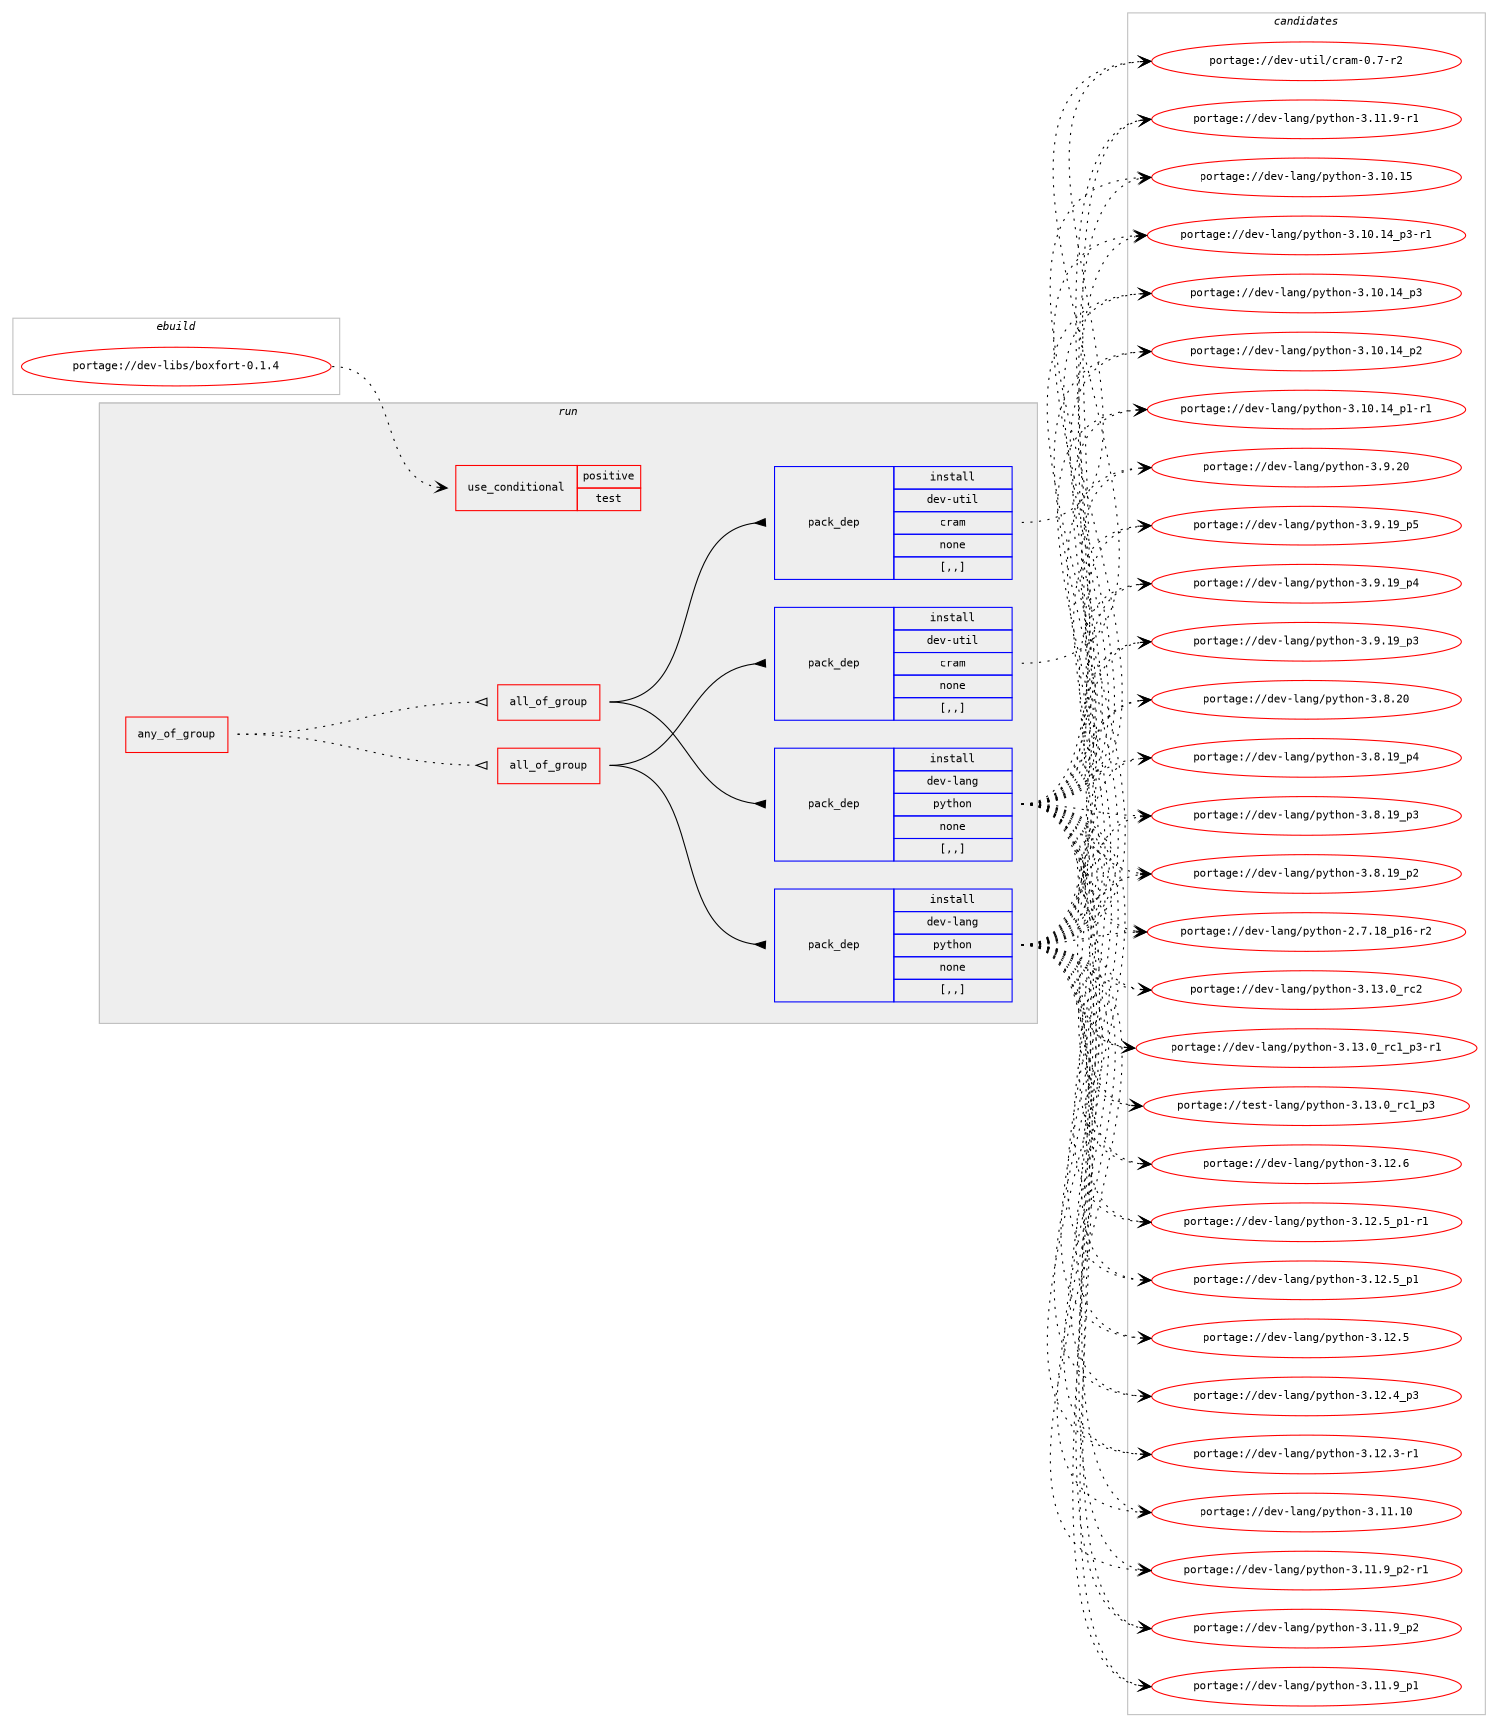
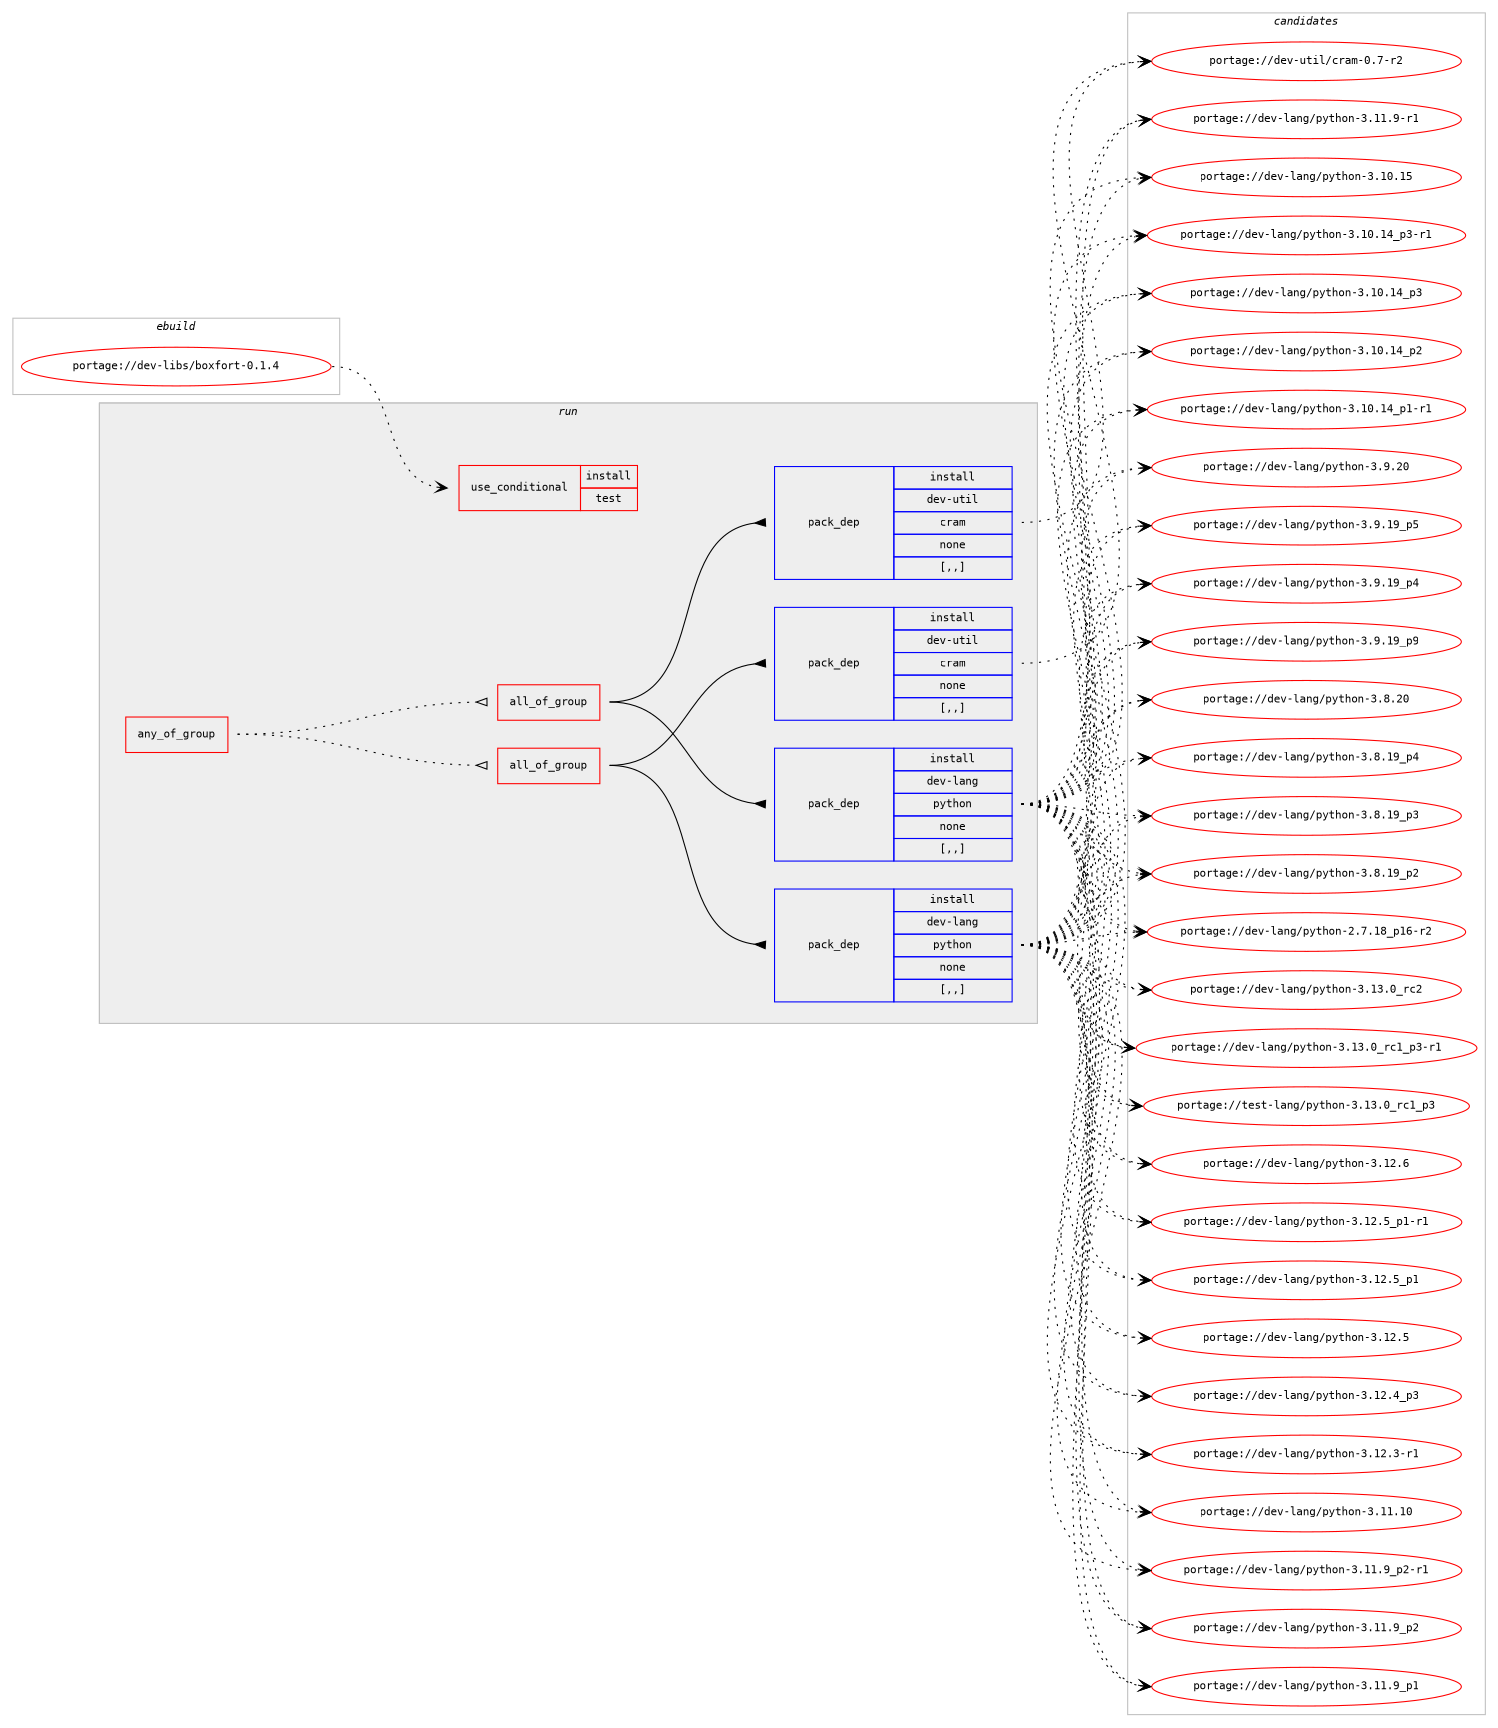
(609, 476) -> (609, 476)
(1307, 642) -> (1307, 642)
